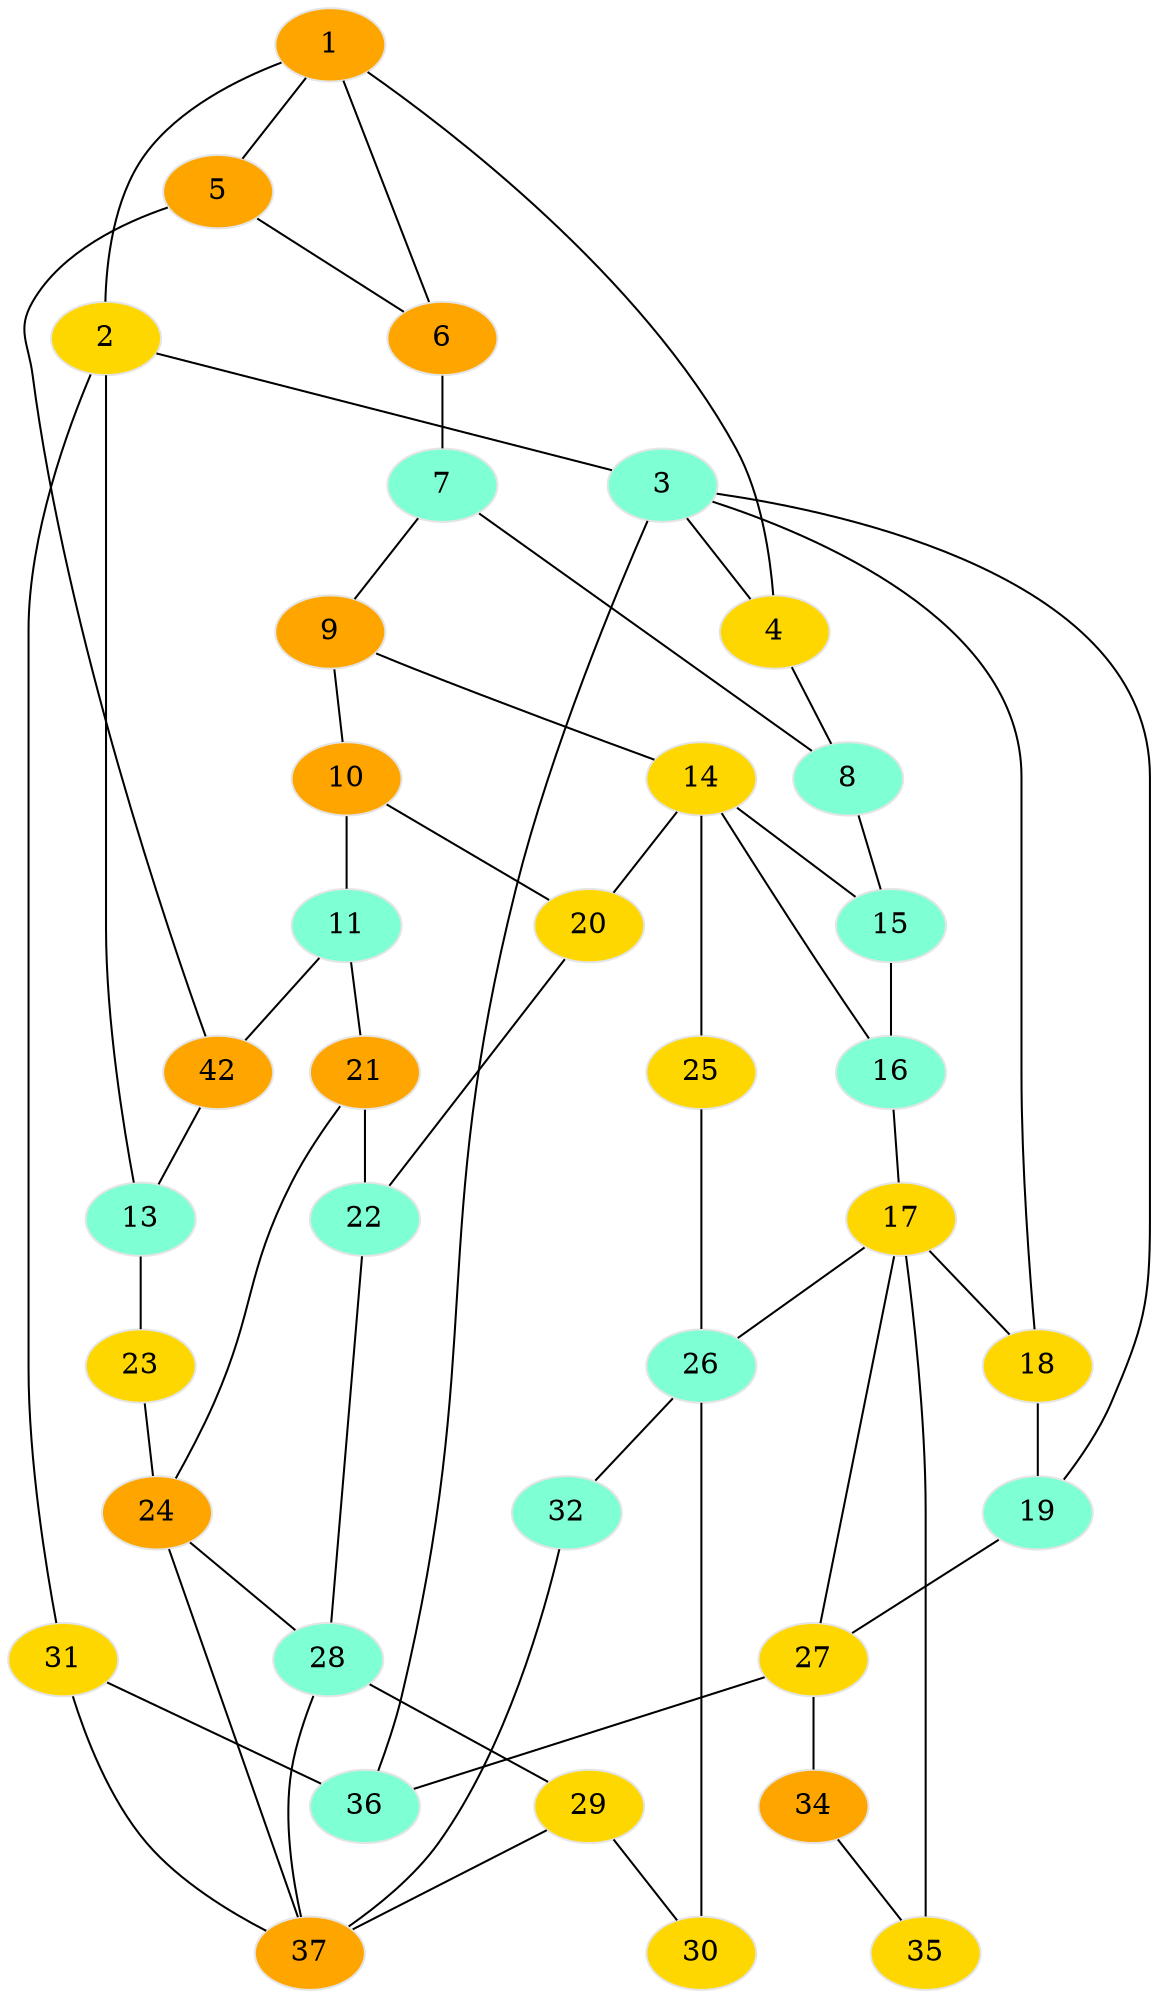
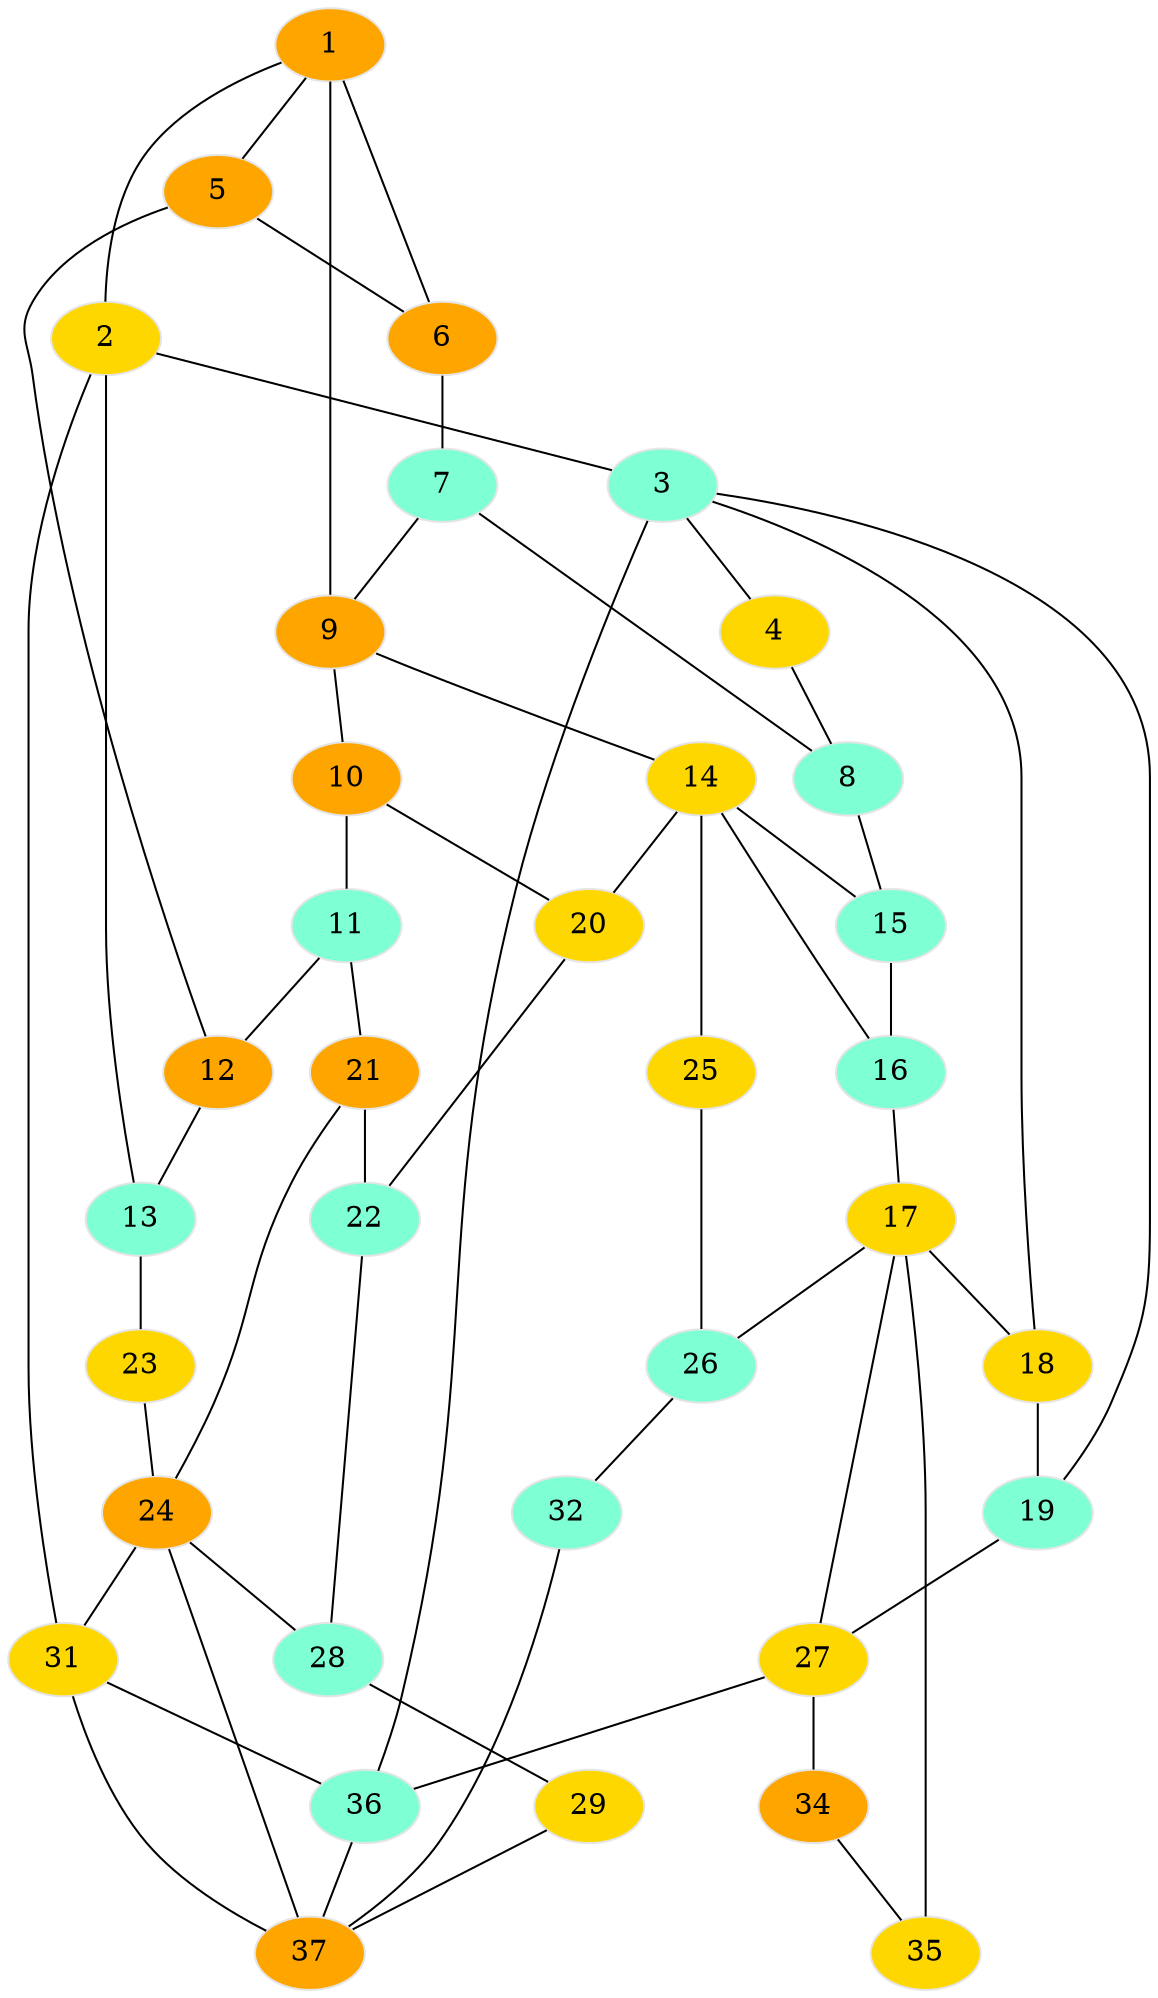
(624, 296) -> (330, 338)
(218, 1072) -> (218, 1072)
none -> (110, 1586)
(289, 1805) -> (338, 1879)
(701, 1953) -> none
